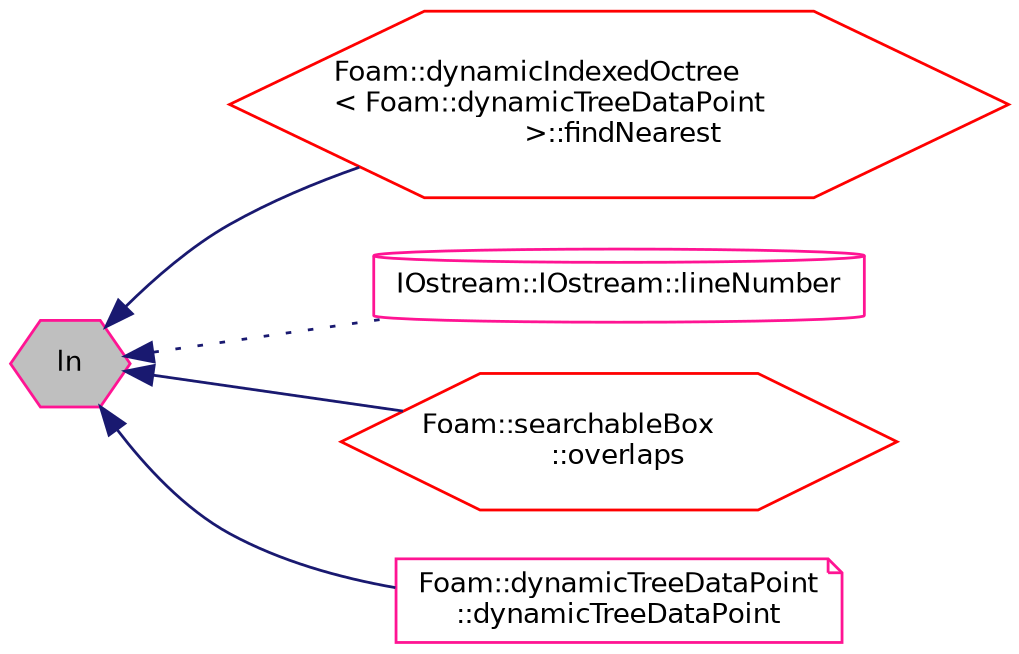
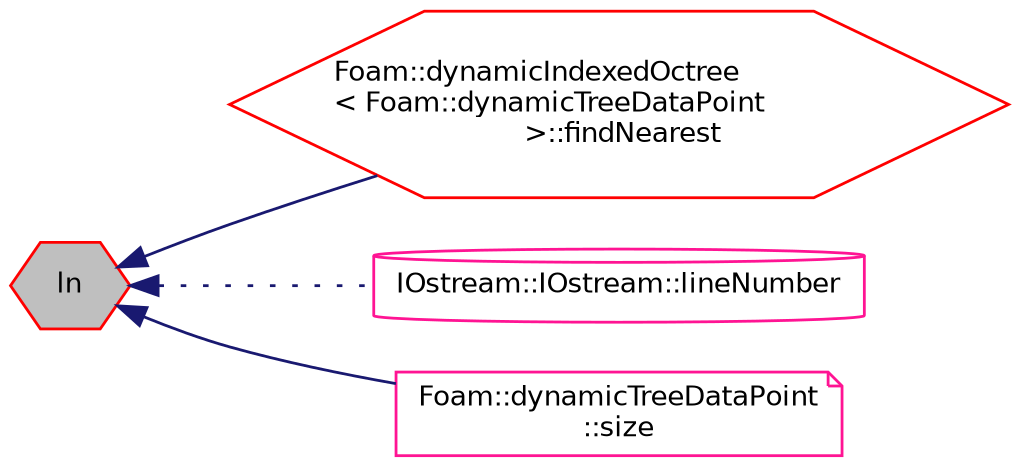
(70, 364) -> (70, 286)
(619, 442) -> none
(619, 601) -> (619, 414)
